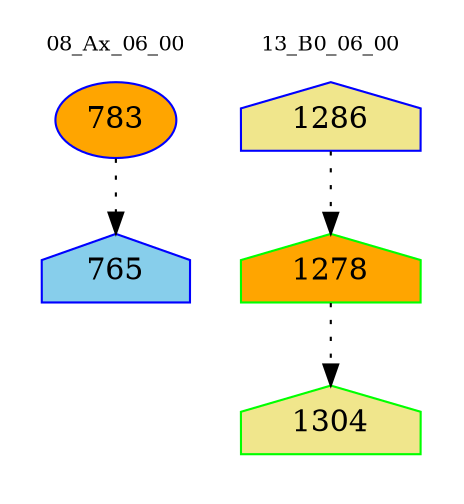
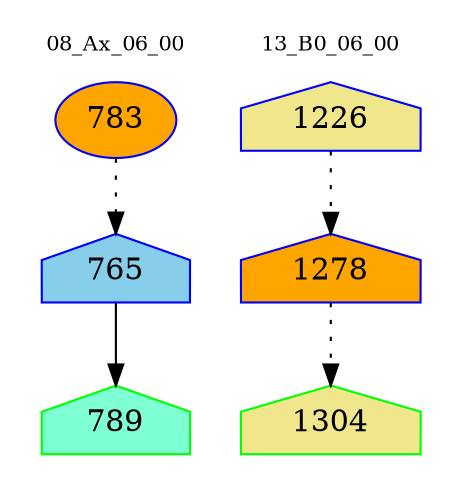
(331, 120) -> (331, 120)
(331, 272) -> (331, 272)
none -> (116, 423)
